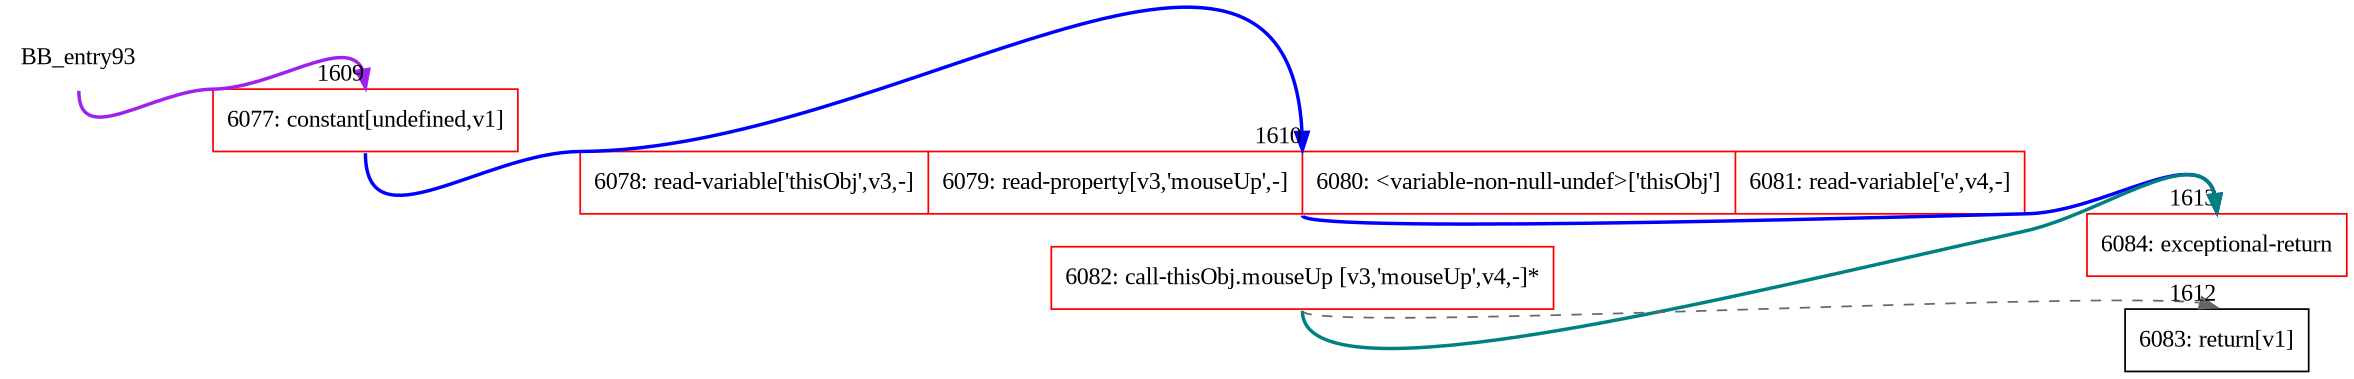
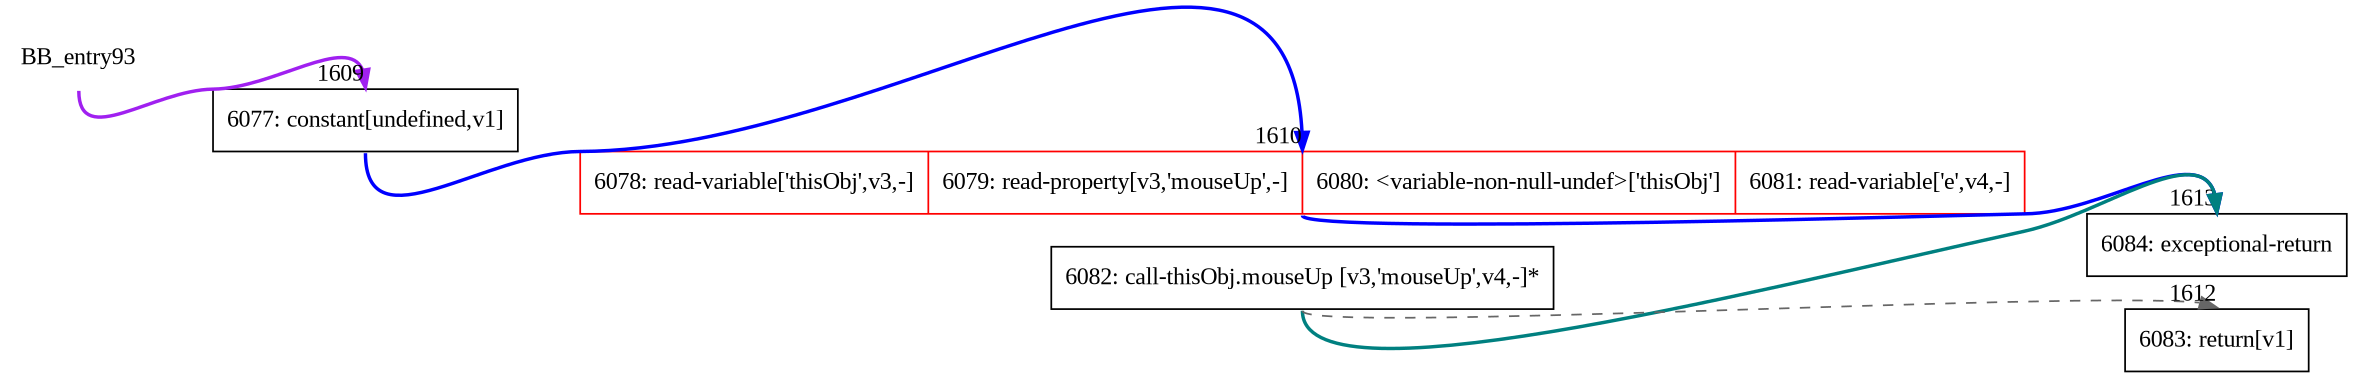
(365, 120) -> (365, 120)
(2217, 245) -> (2217, 245)
(1302, 278) -> (1302, 278)
